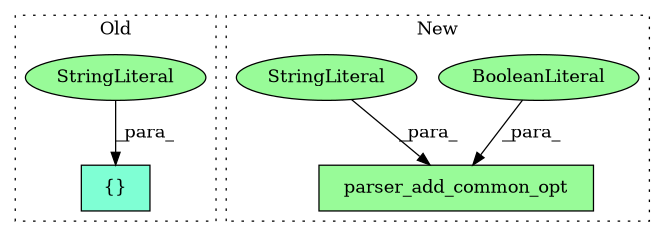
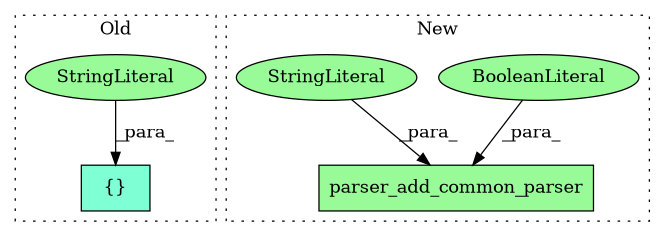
(456, 188) -> (456, 188)
